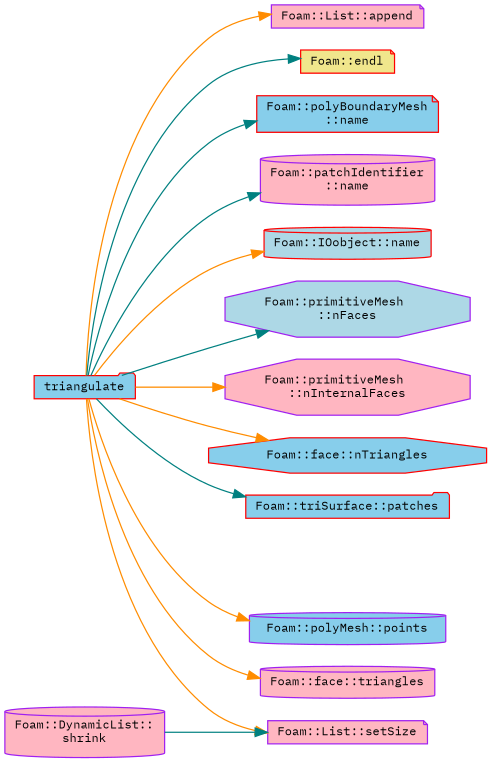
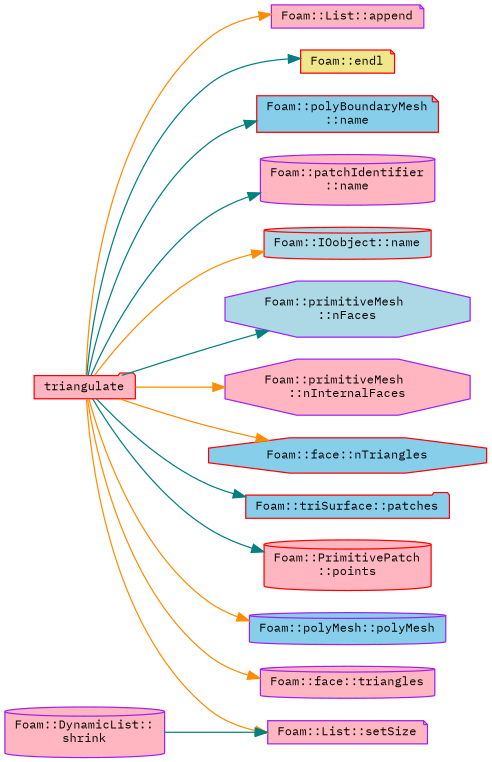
(85, 387) -> (85, 387)
none -> (348, 565)
(348, 629) -> (348, 629)
